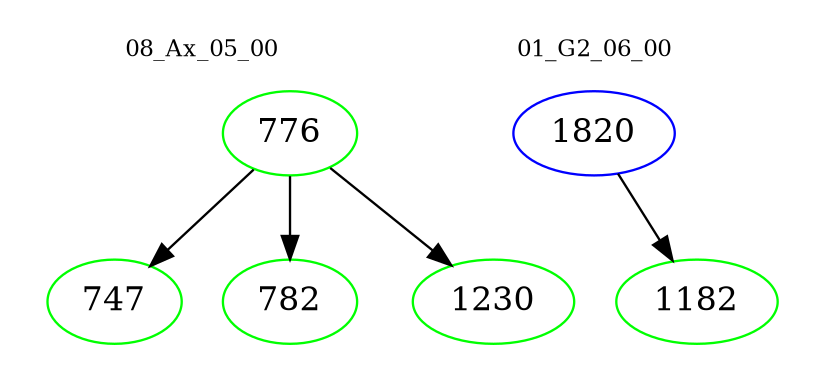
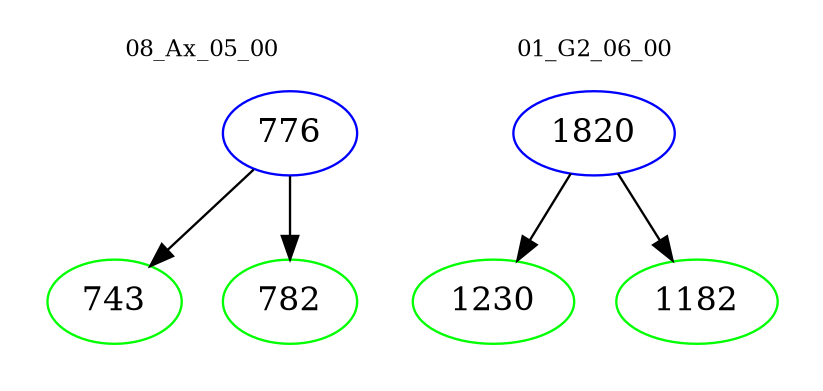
(290, 133) -> (290, 133)
(361, 193) -> (550, 207)
(115, 302) -> (115, 302)
